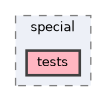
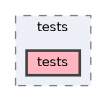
(53, 28) -> (53, 28)
